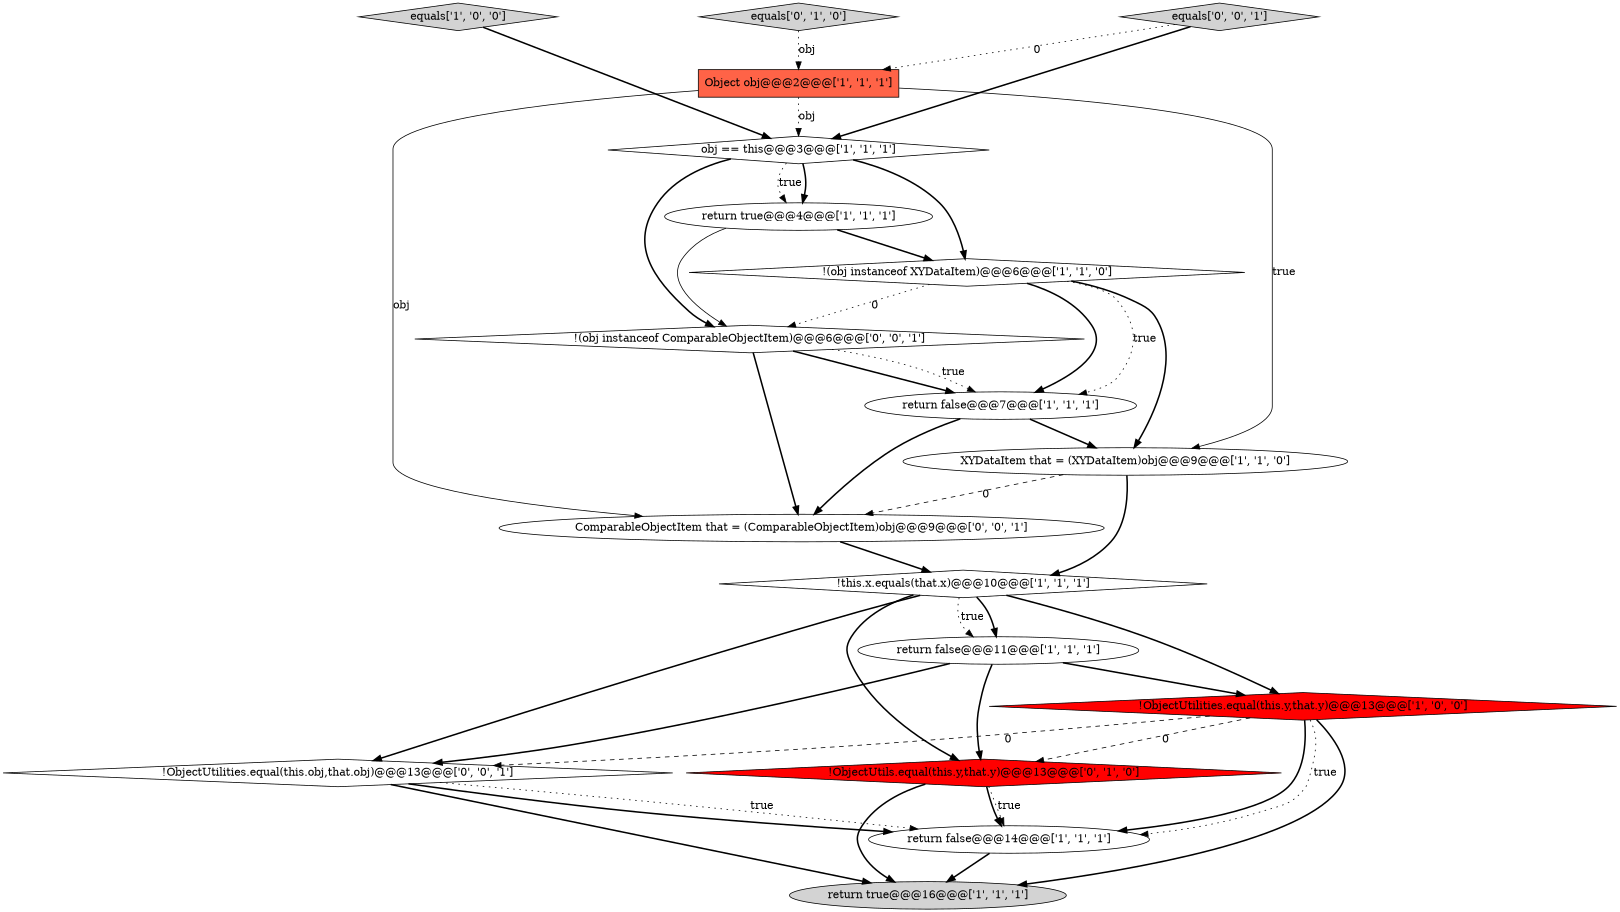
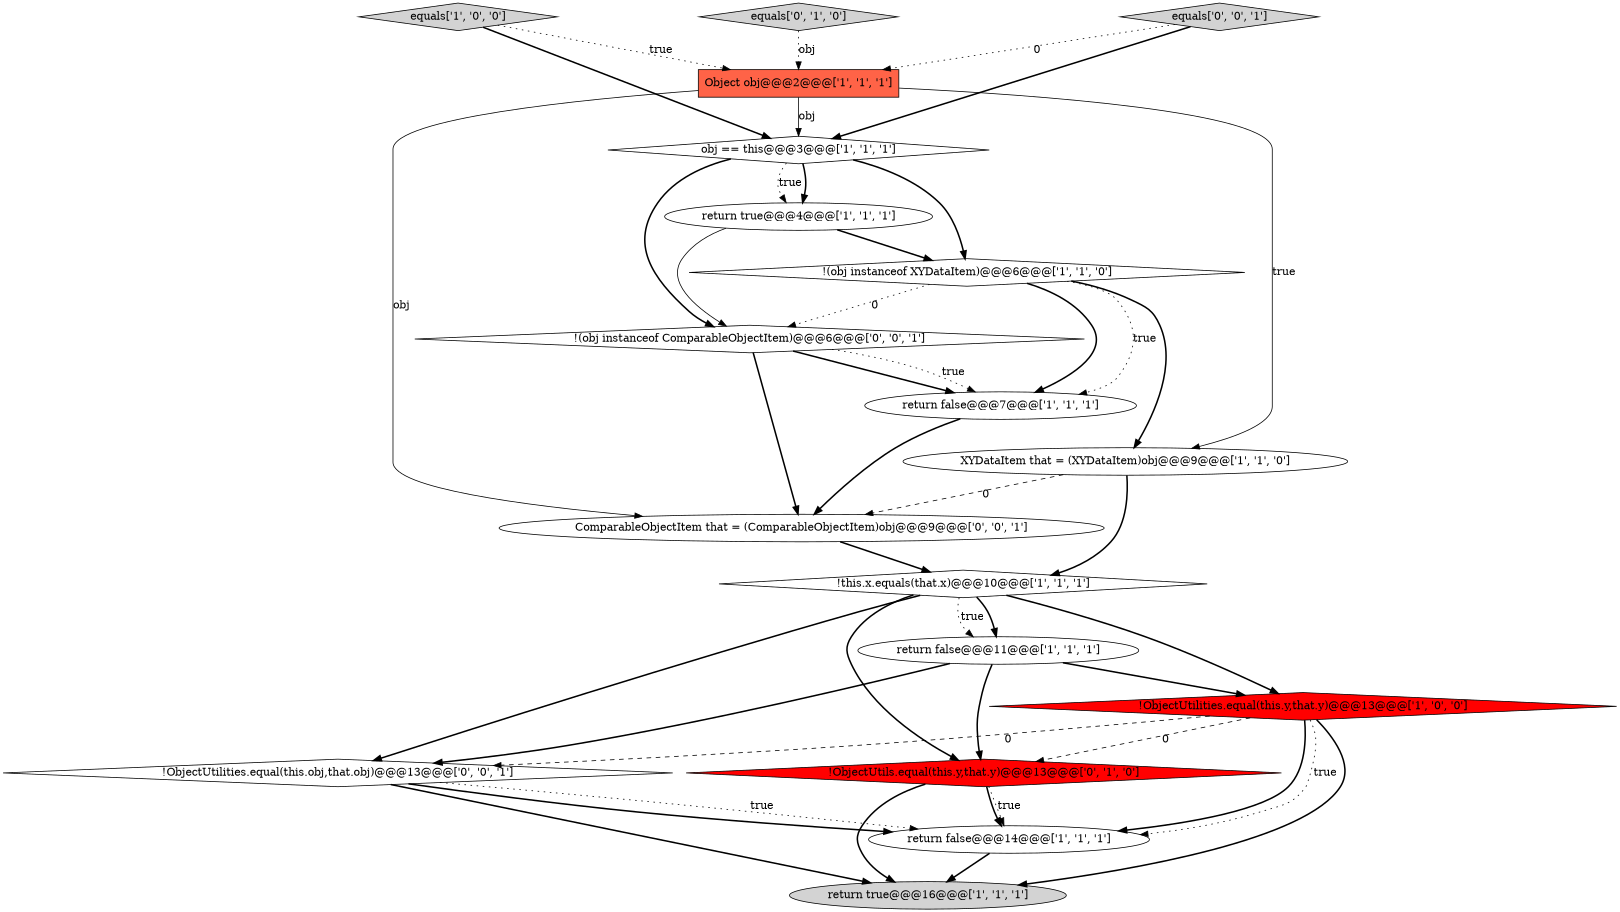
none -> (610, 47)
(799, 113) -> (799, 113)
(1059, 432) -> none
